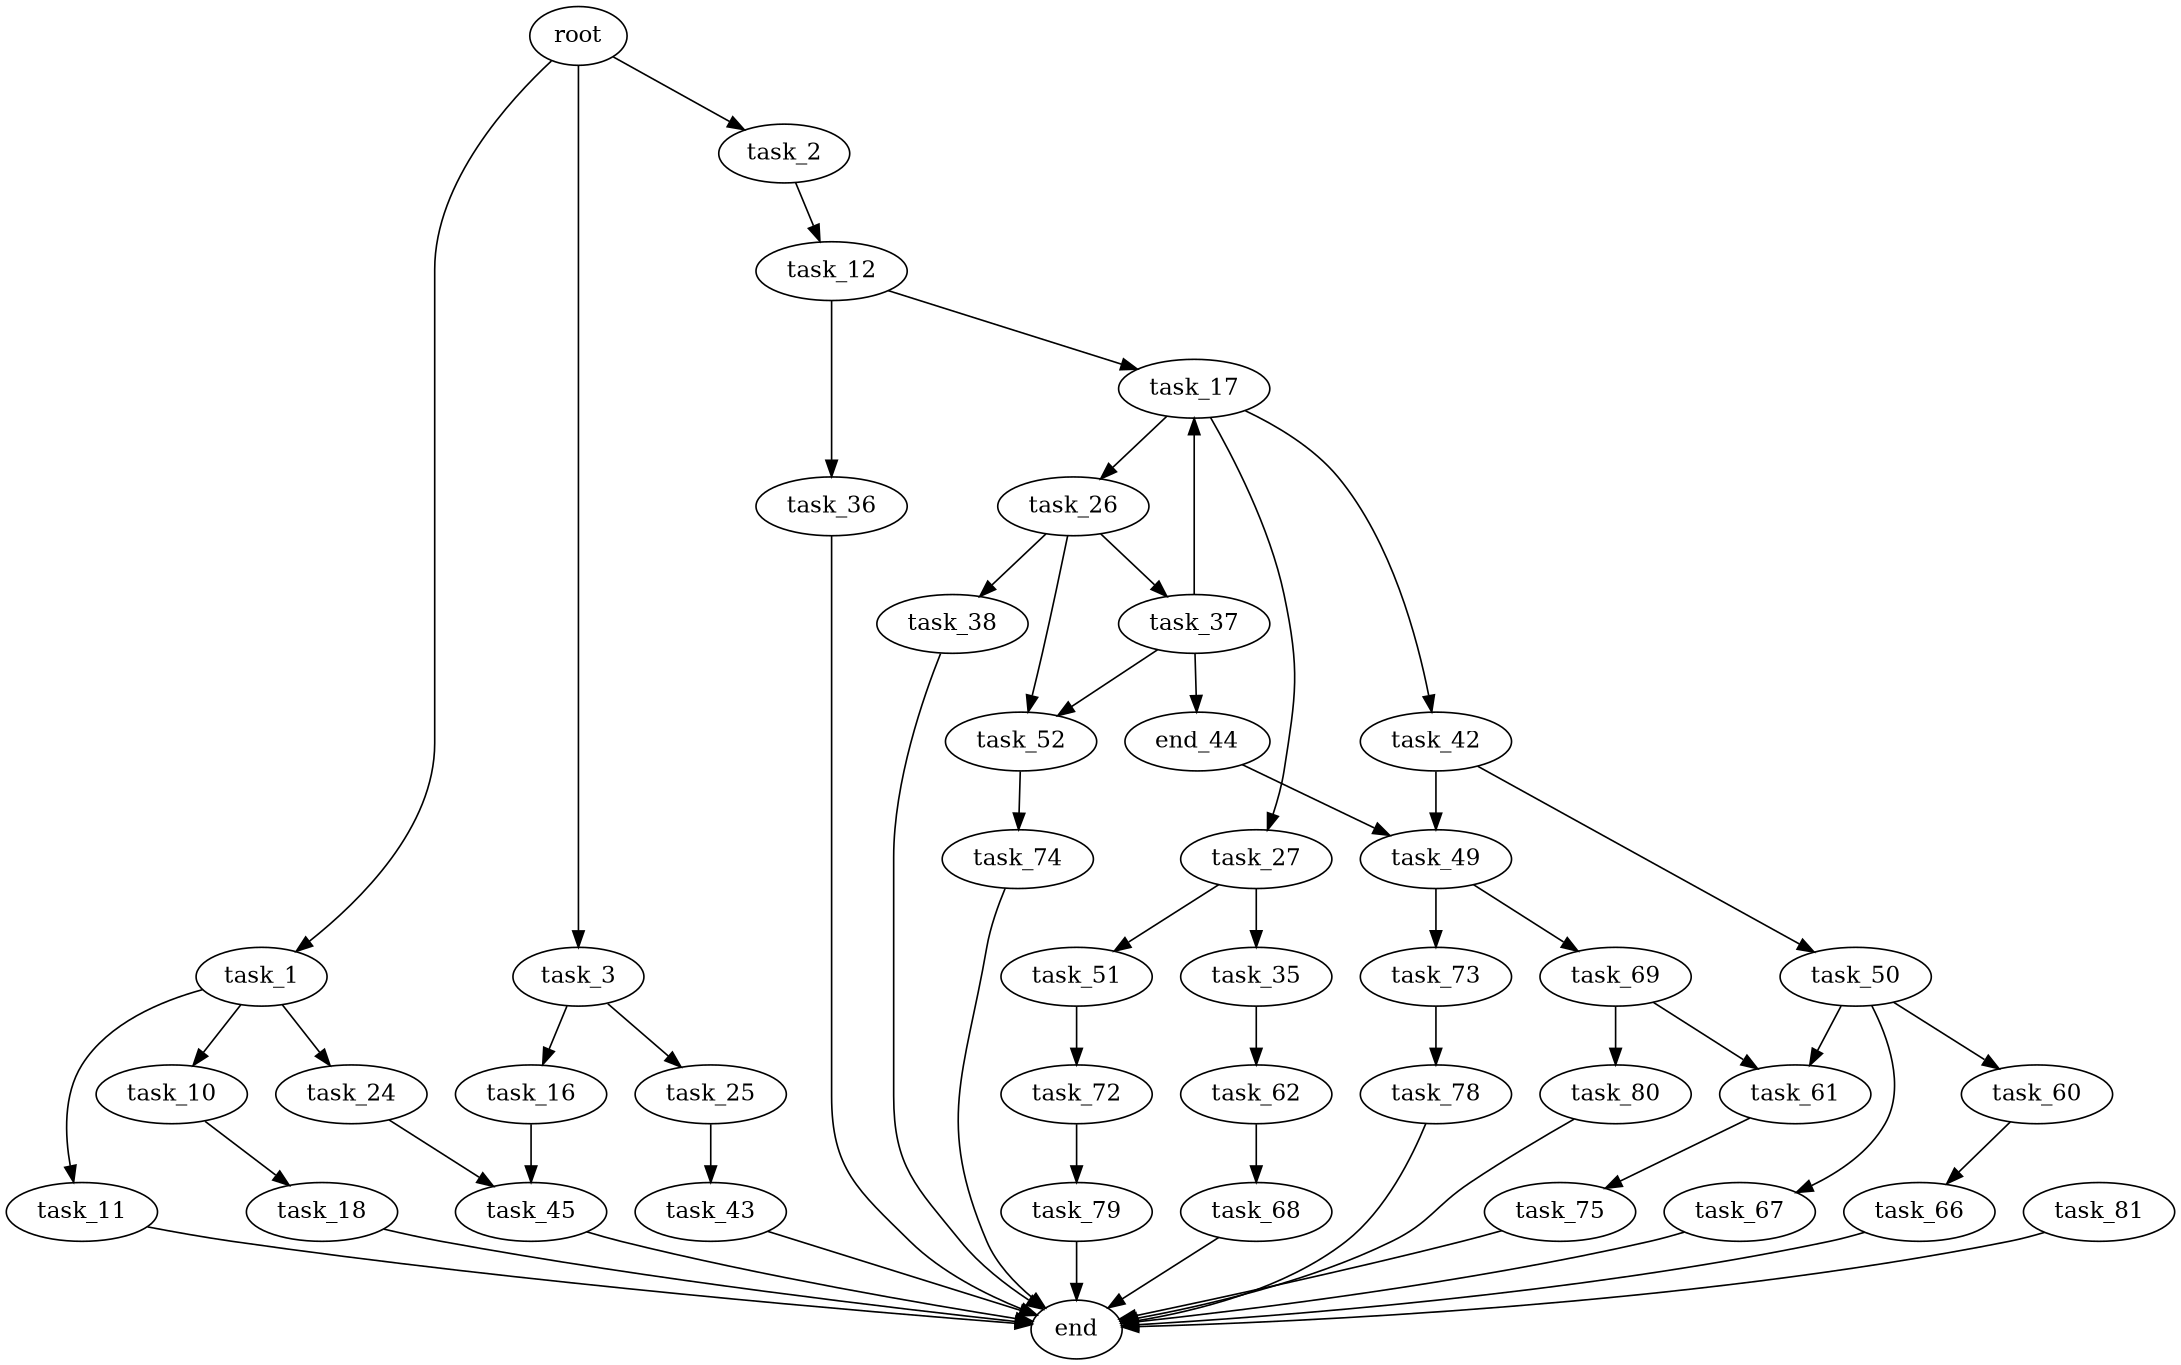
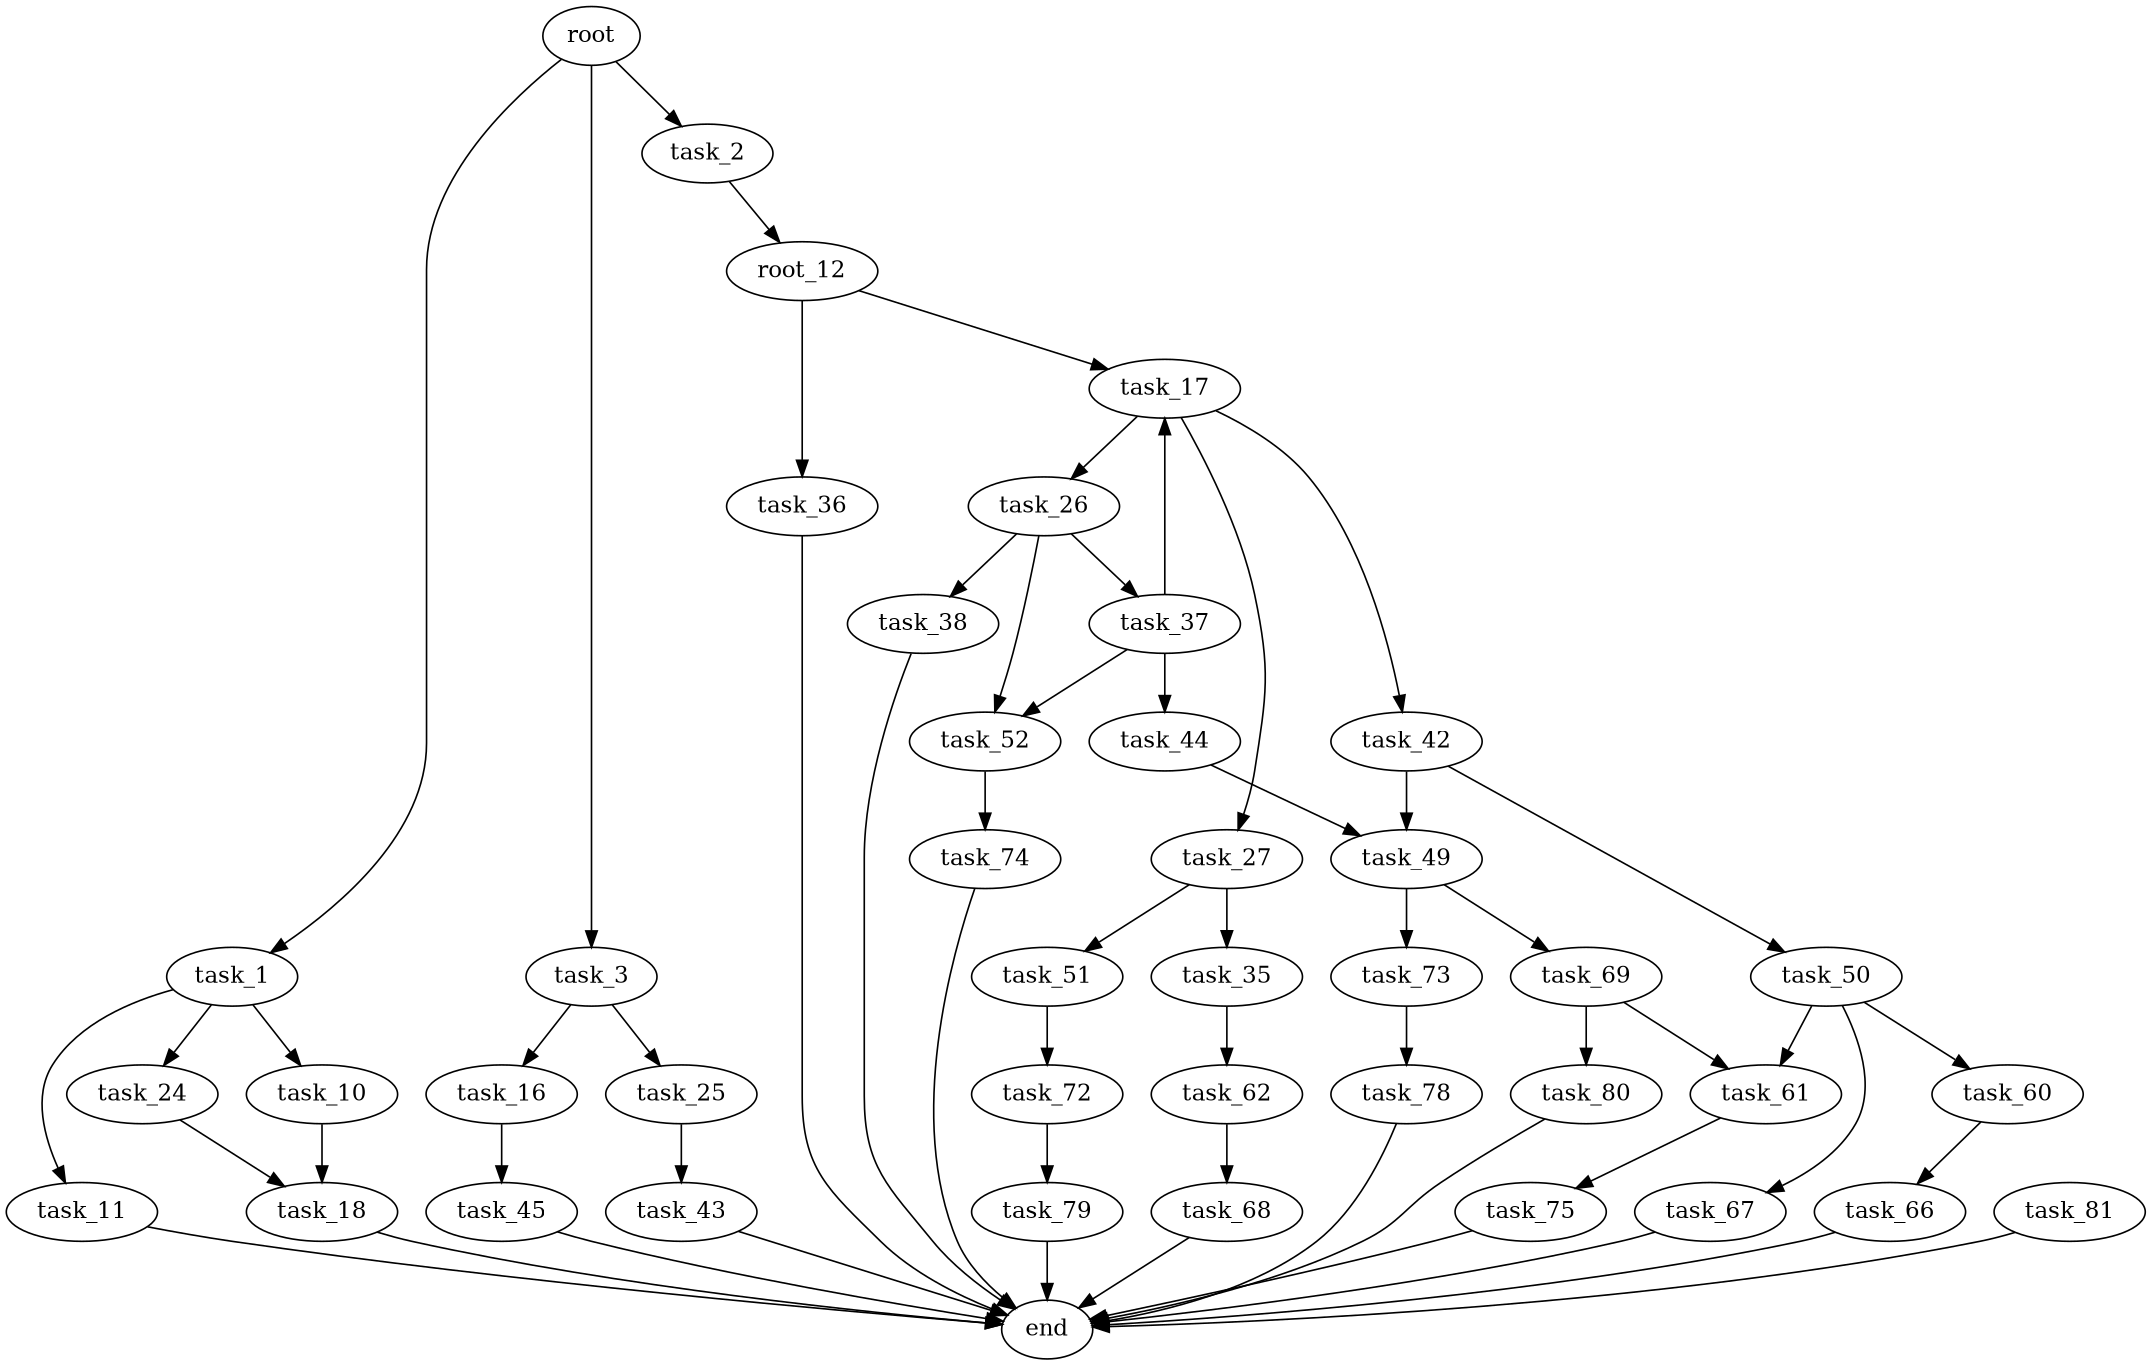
(832, 271) -> (802, 271)
(1197, 742) -> (1165, 742)
(434, 1149) -> (225, 1149)
